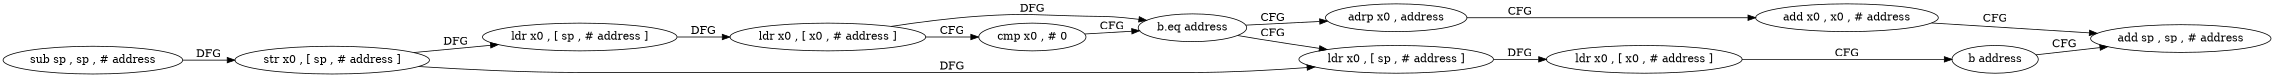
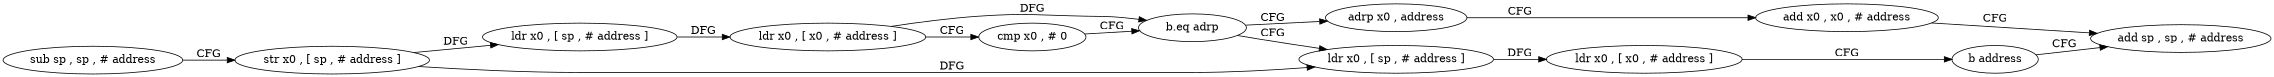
(1192, 28) -> (1192, 28)
(209, 54) -> (209, 54)
